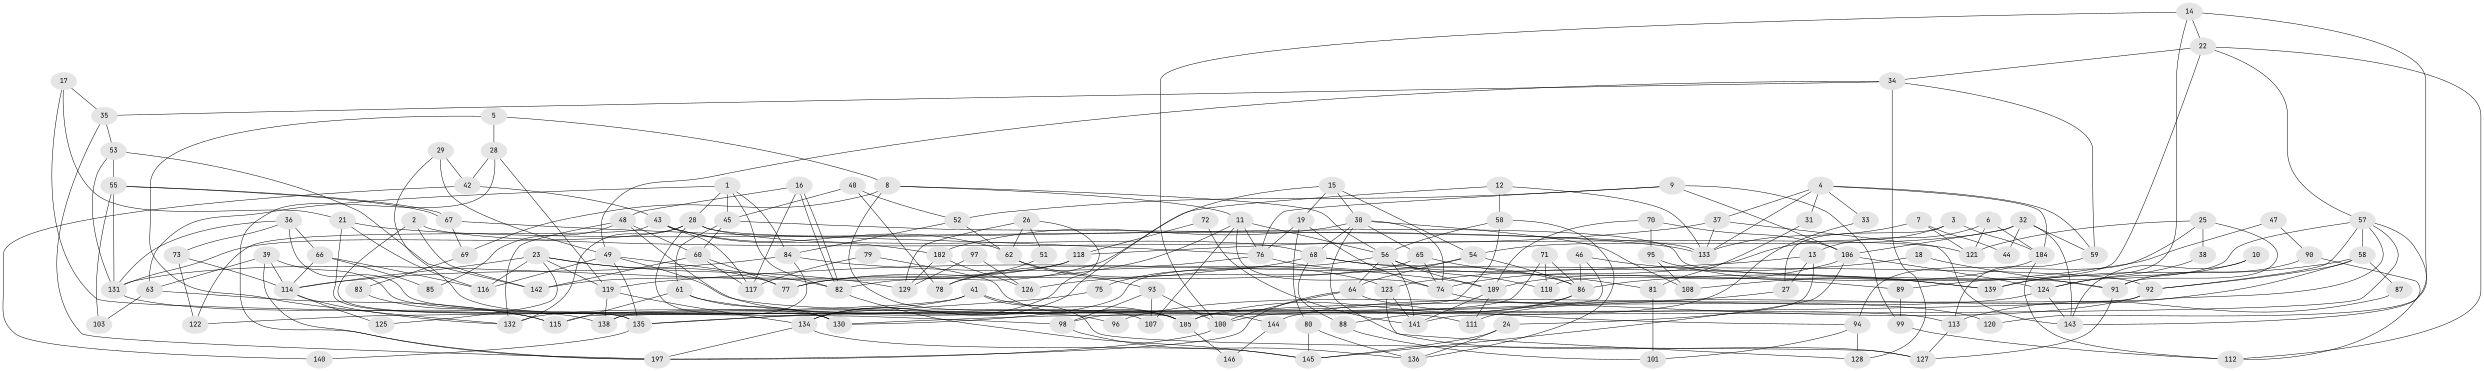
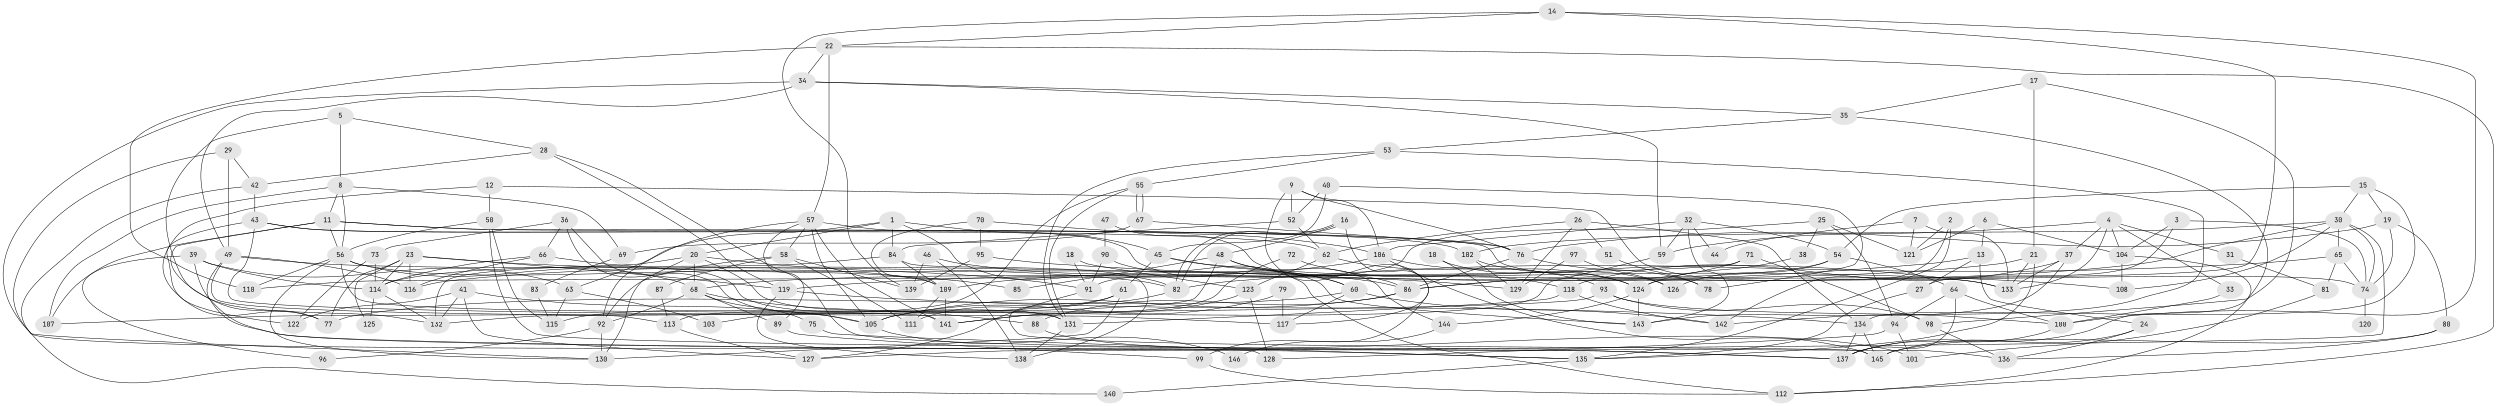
(2426, 256) -> (2275, 117)
(1366, 275) -> (517, 273)
(657, 360) -> (1843, 360)
